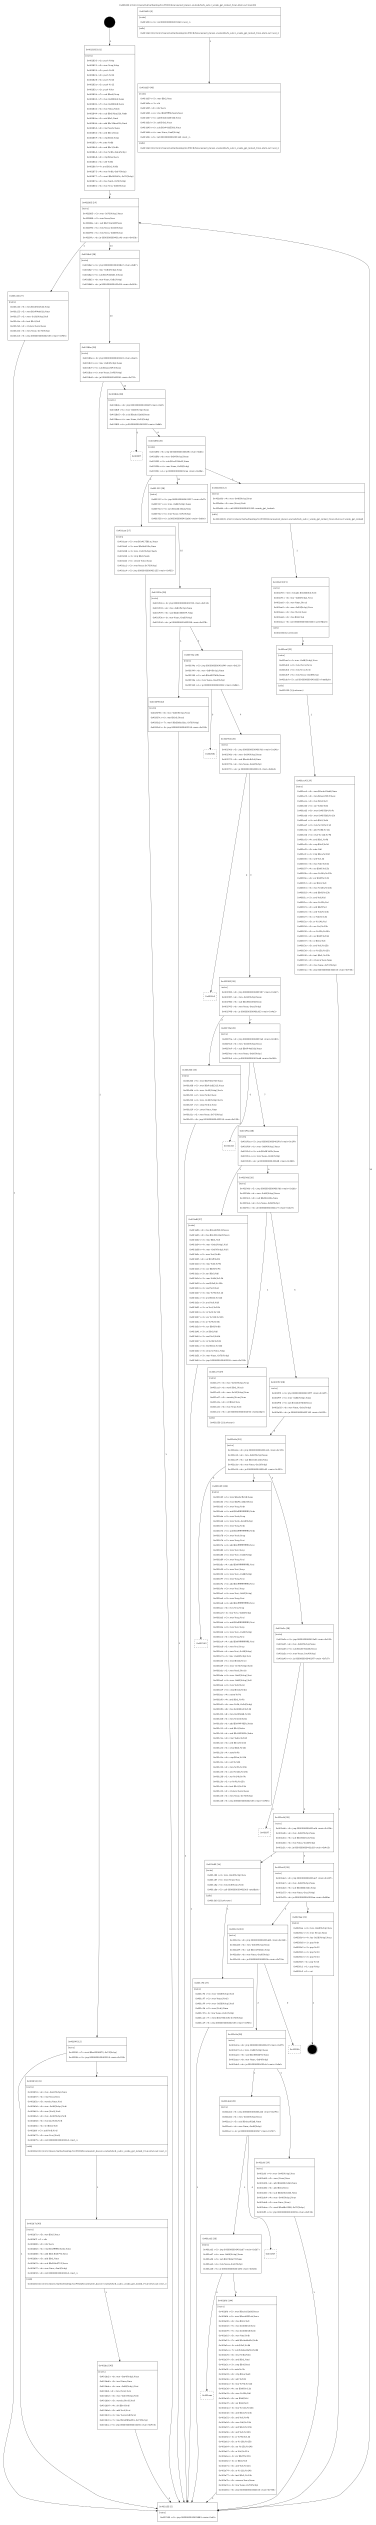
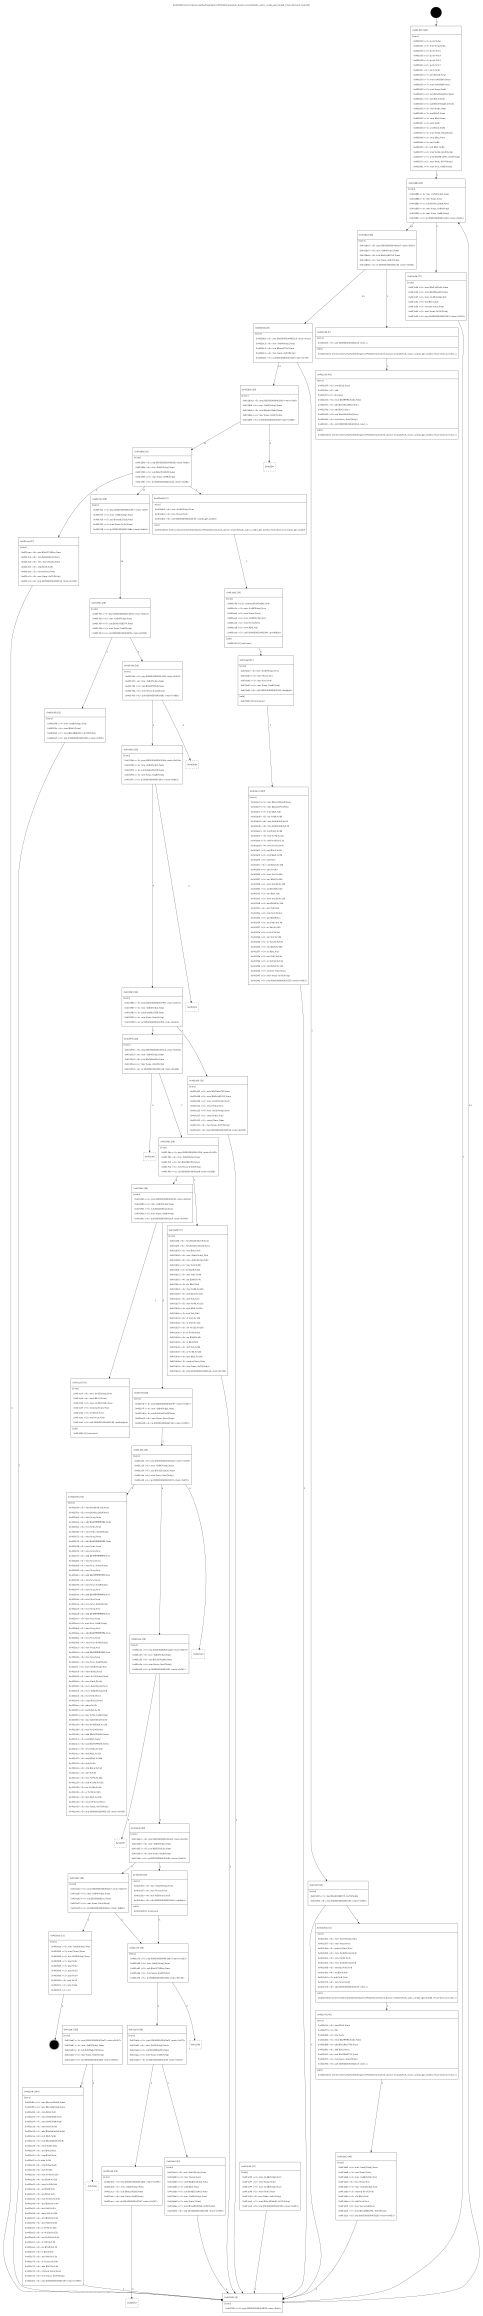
none -> (387, 298)
(224, 1941) -> (159, 1929)
(240, 2184) -> none
